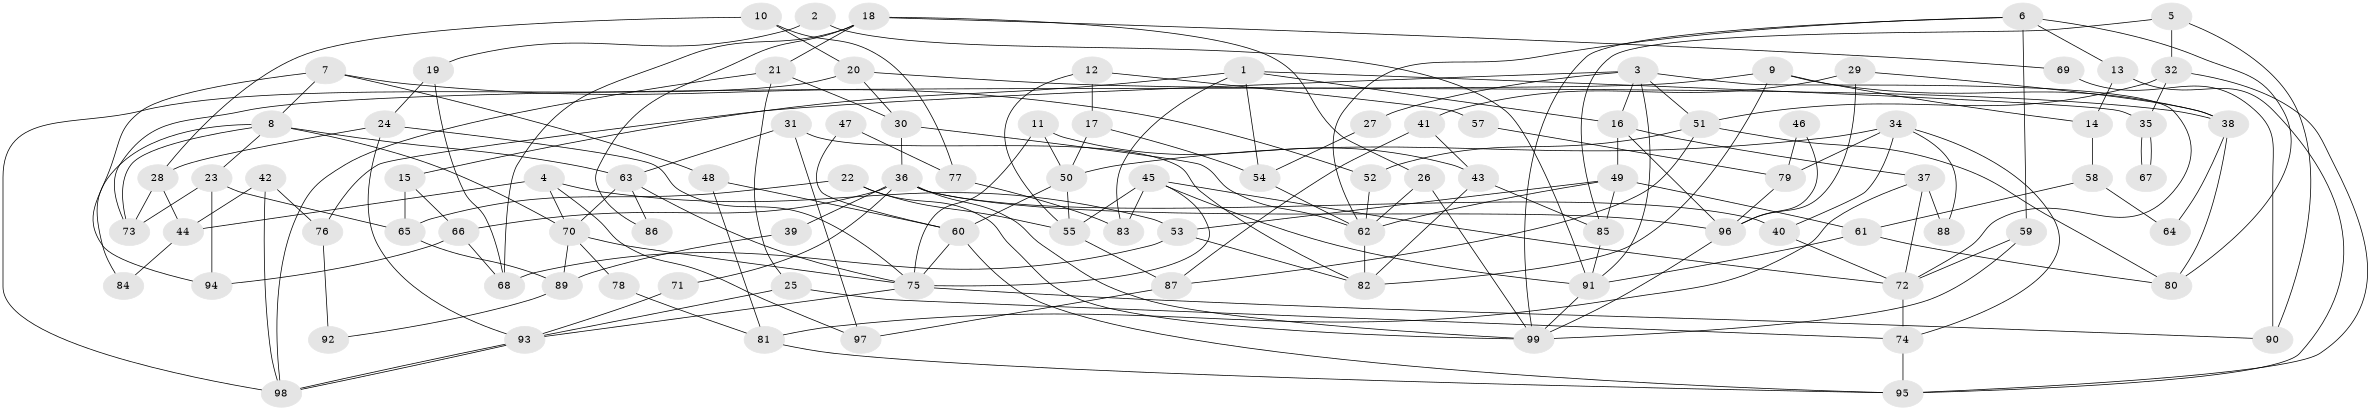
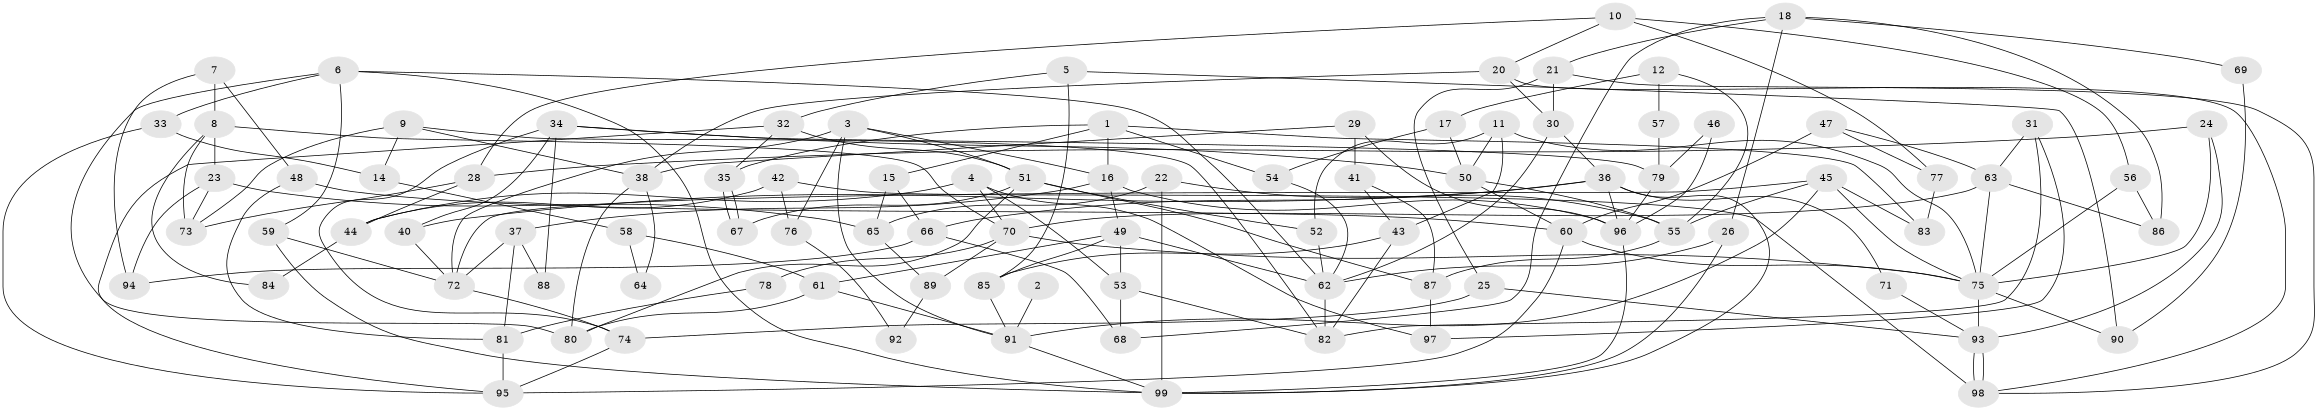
(433, 70) -> none
(2118, 70) -> (161, 124)
(1031, 100) -> (1327, 166)
(1371, 124) -> none
(442, 148) -> (1918, 149)
none -> (2131, 178)
none -> (881, 205)
(791, 232) -> none
